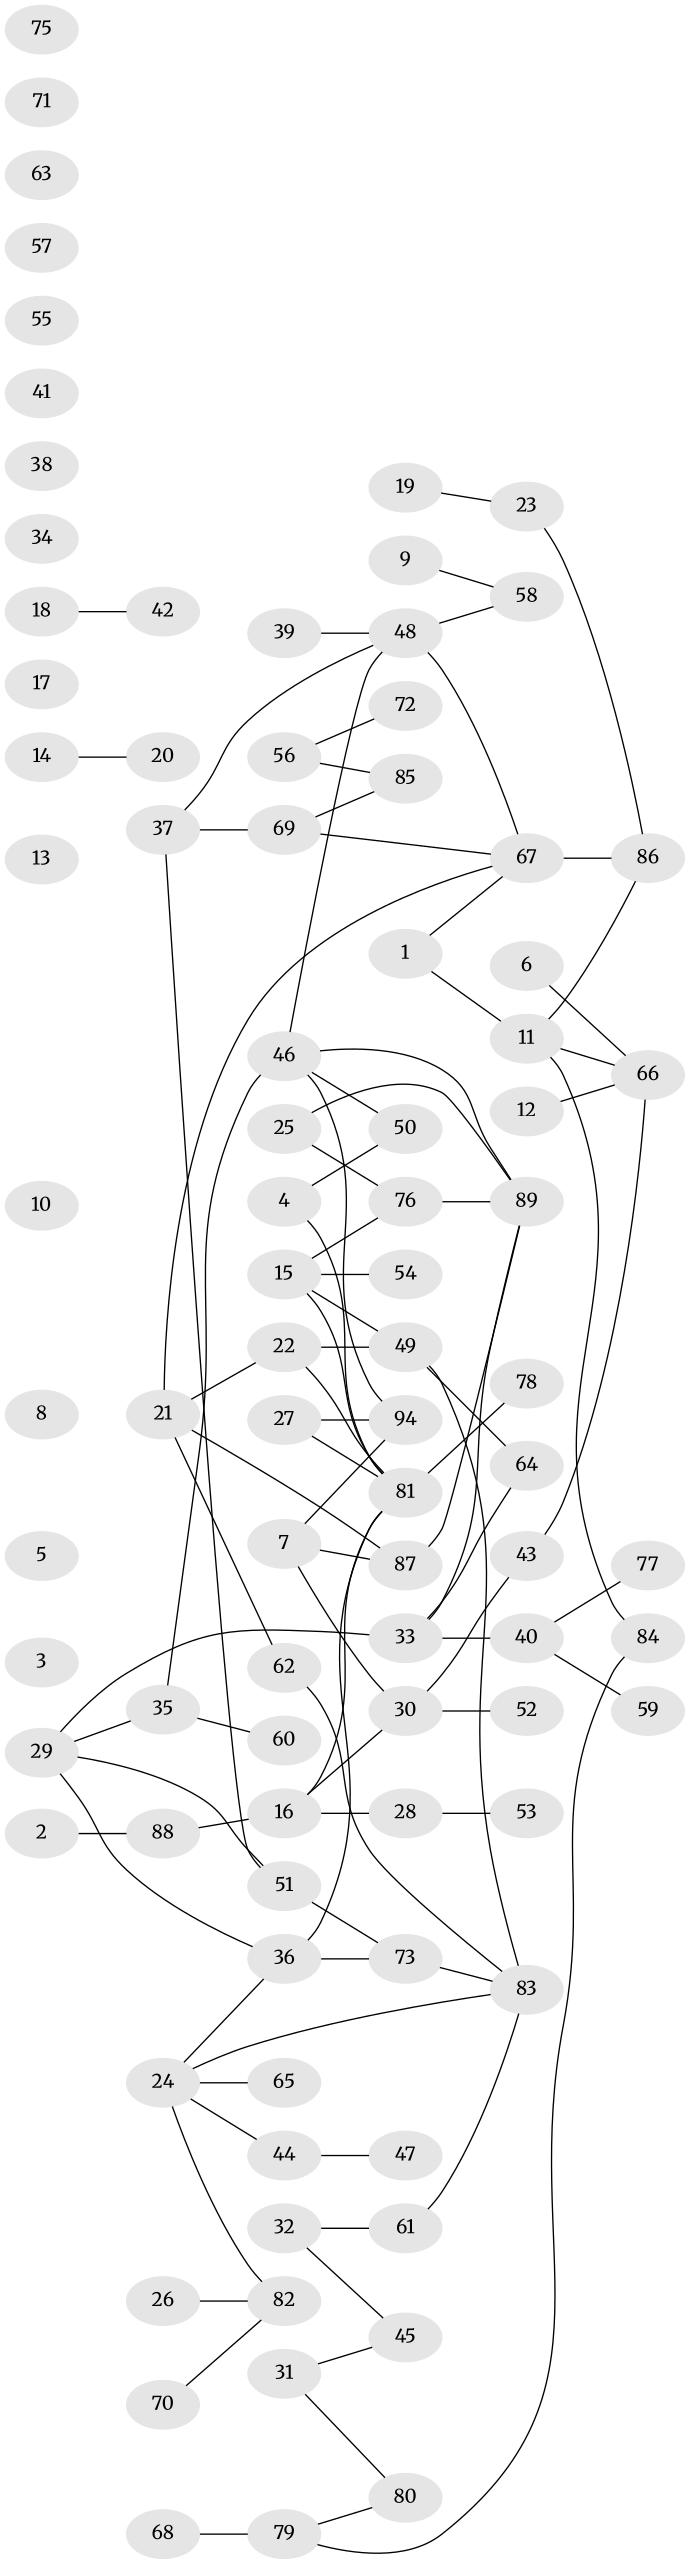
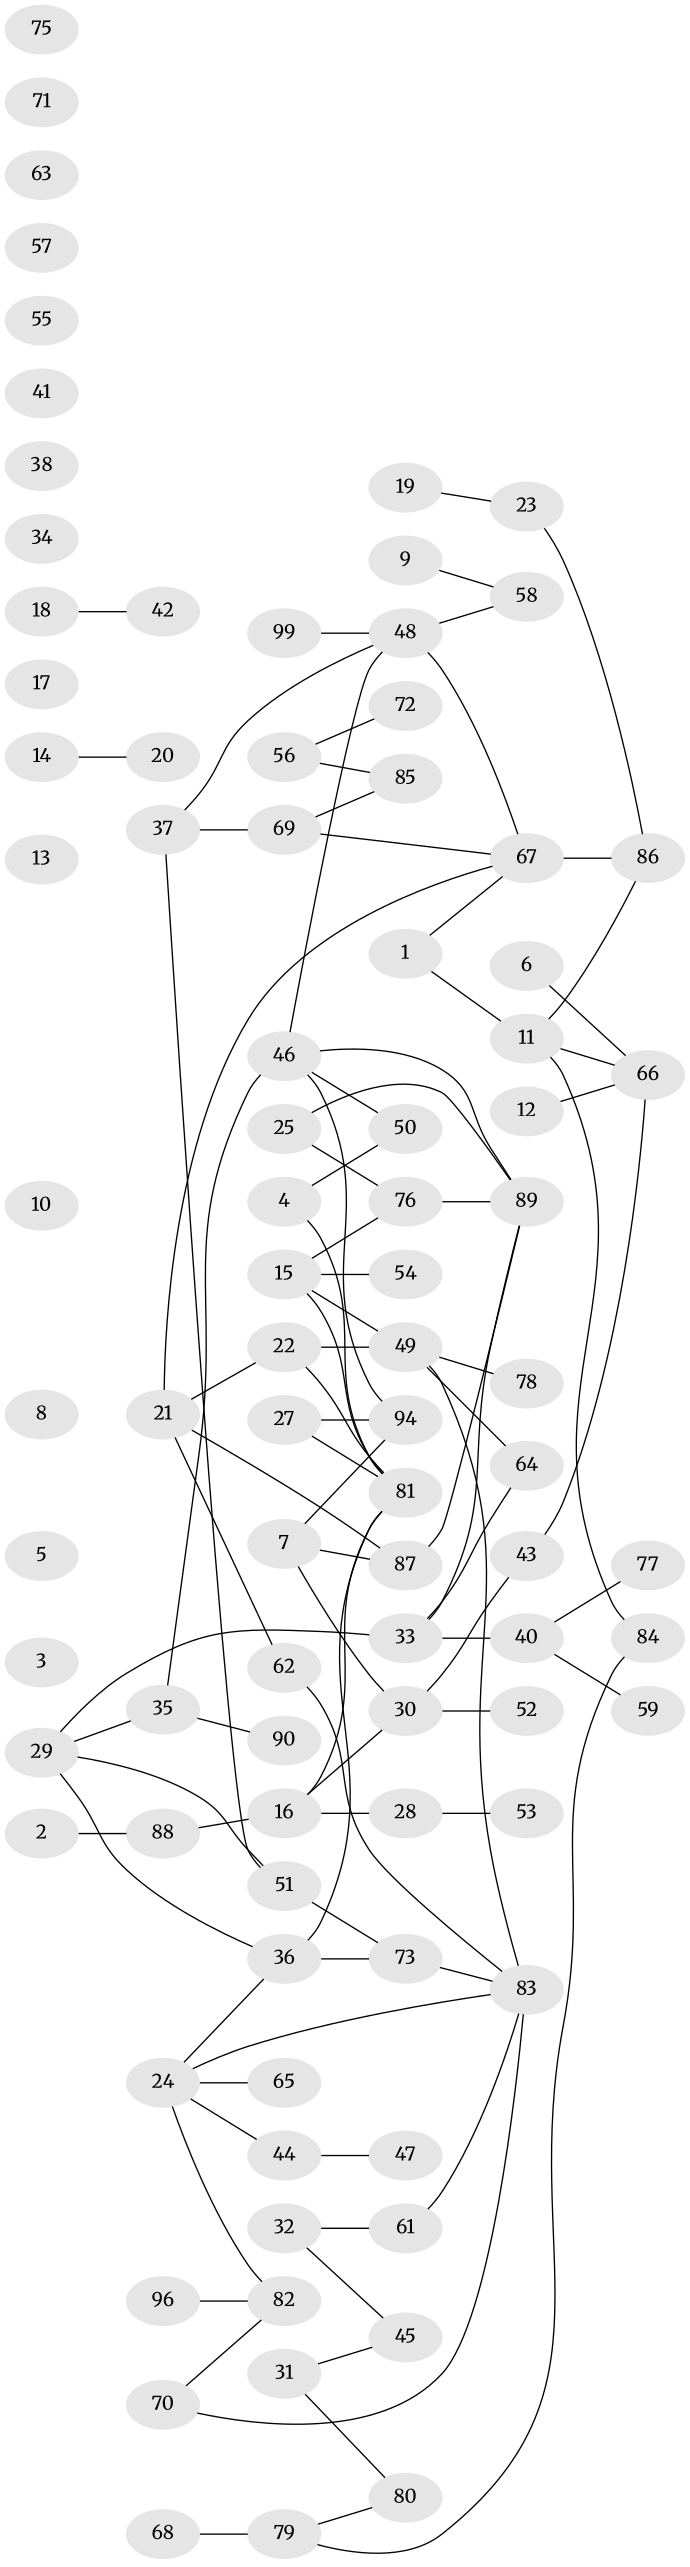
(284, 633) -> (284, 633)
(457, 1447) -> (466, 1365)
(284, 1741) -> (284, 1741)
(163, 2301) -> (163, 2301)
none -> (468, 2324)
